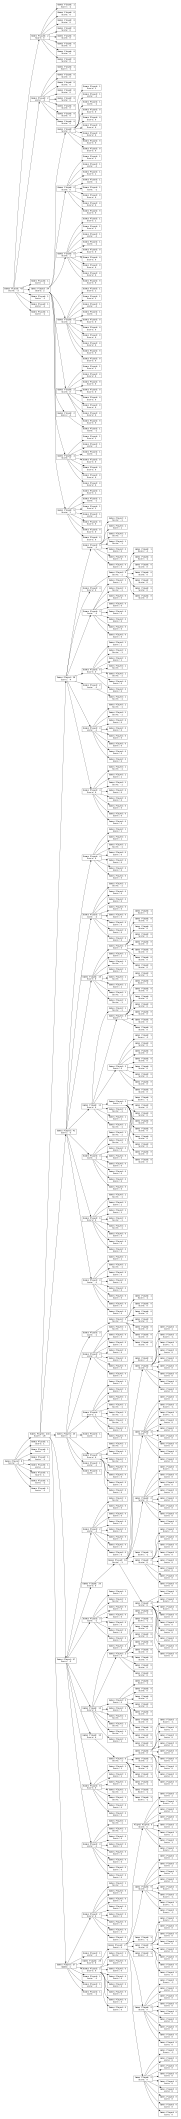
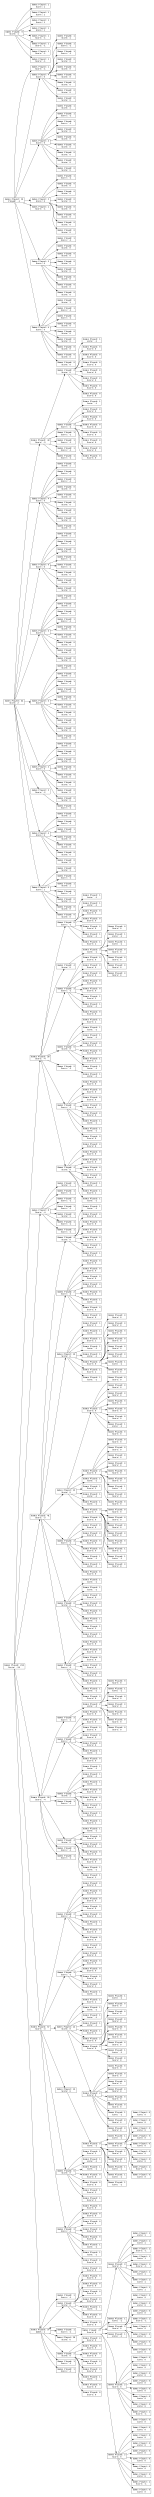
(26, 290) -> (22, 572)
(21, 1448) -> (27, 1440)
(117, 1561) -> (14, 200)
(92, 1585) -> none
(143, 1826) -> (117, 2265)
(137, 1919) -> (67, 2326)
